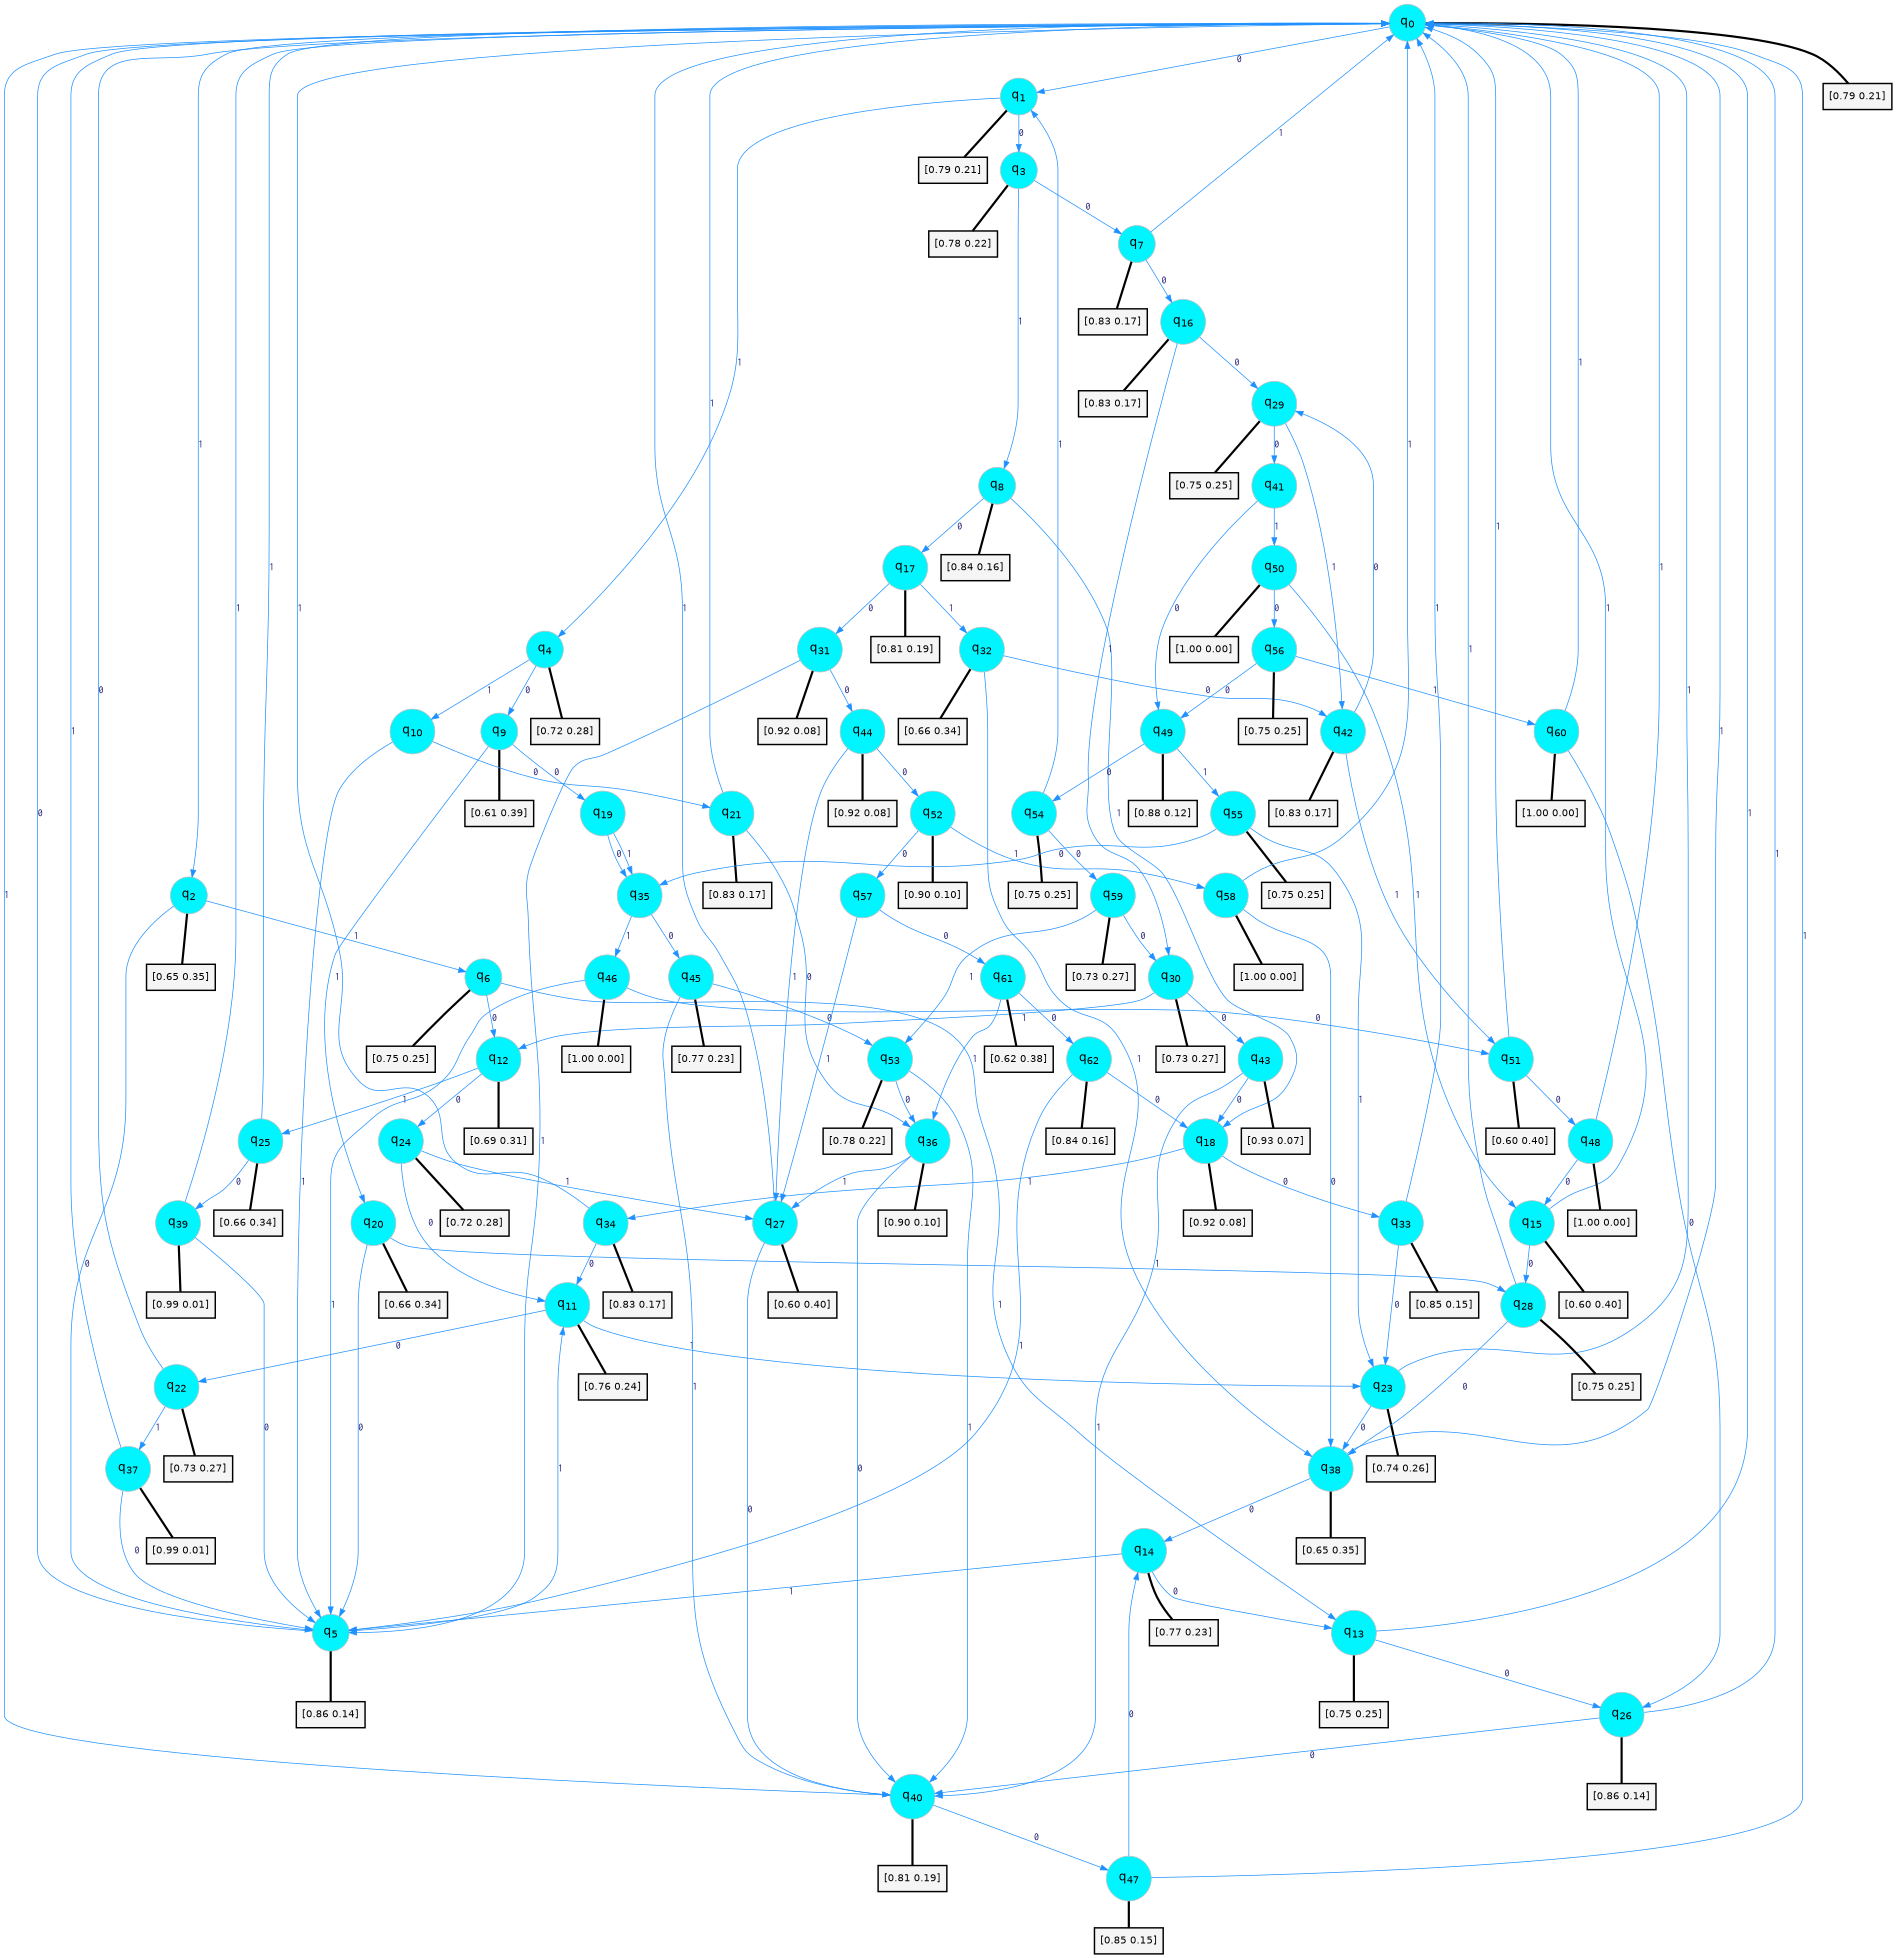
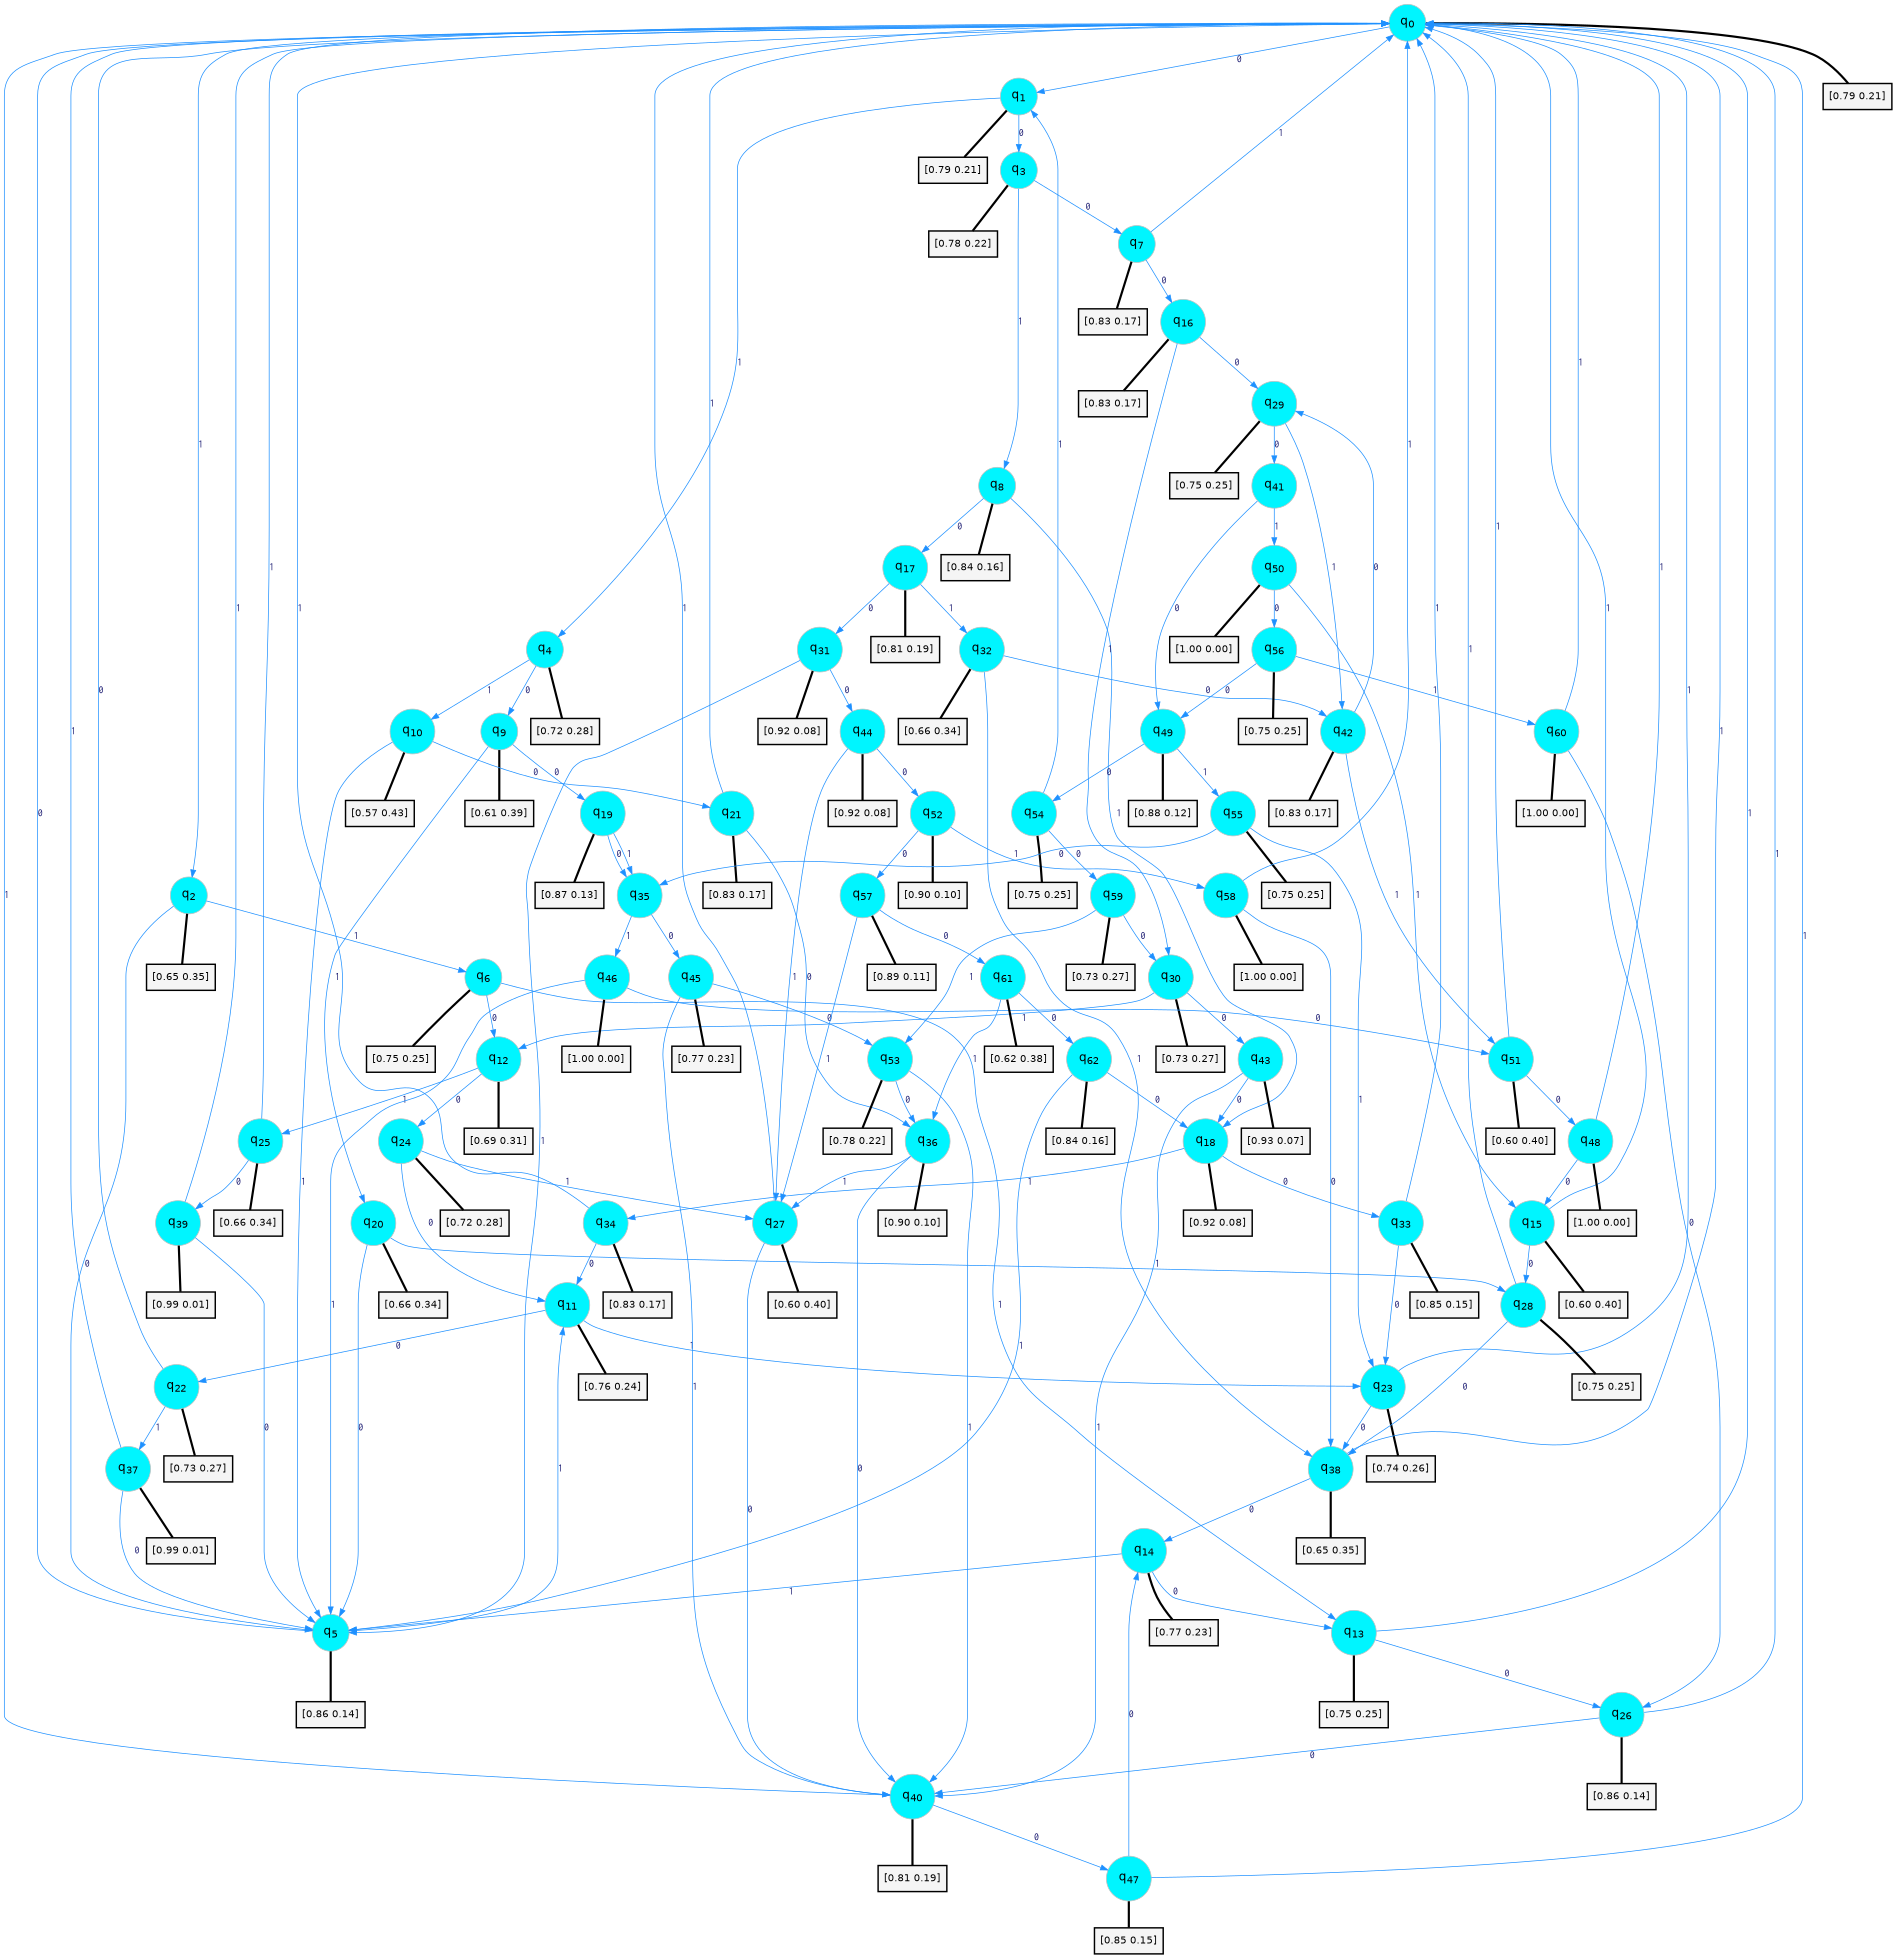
none -> (380, 813)
none -> (569, 895)
none -> (902, 977)
